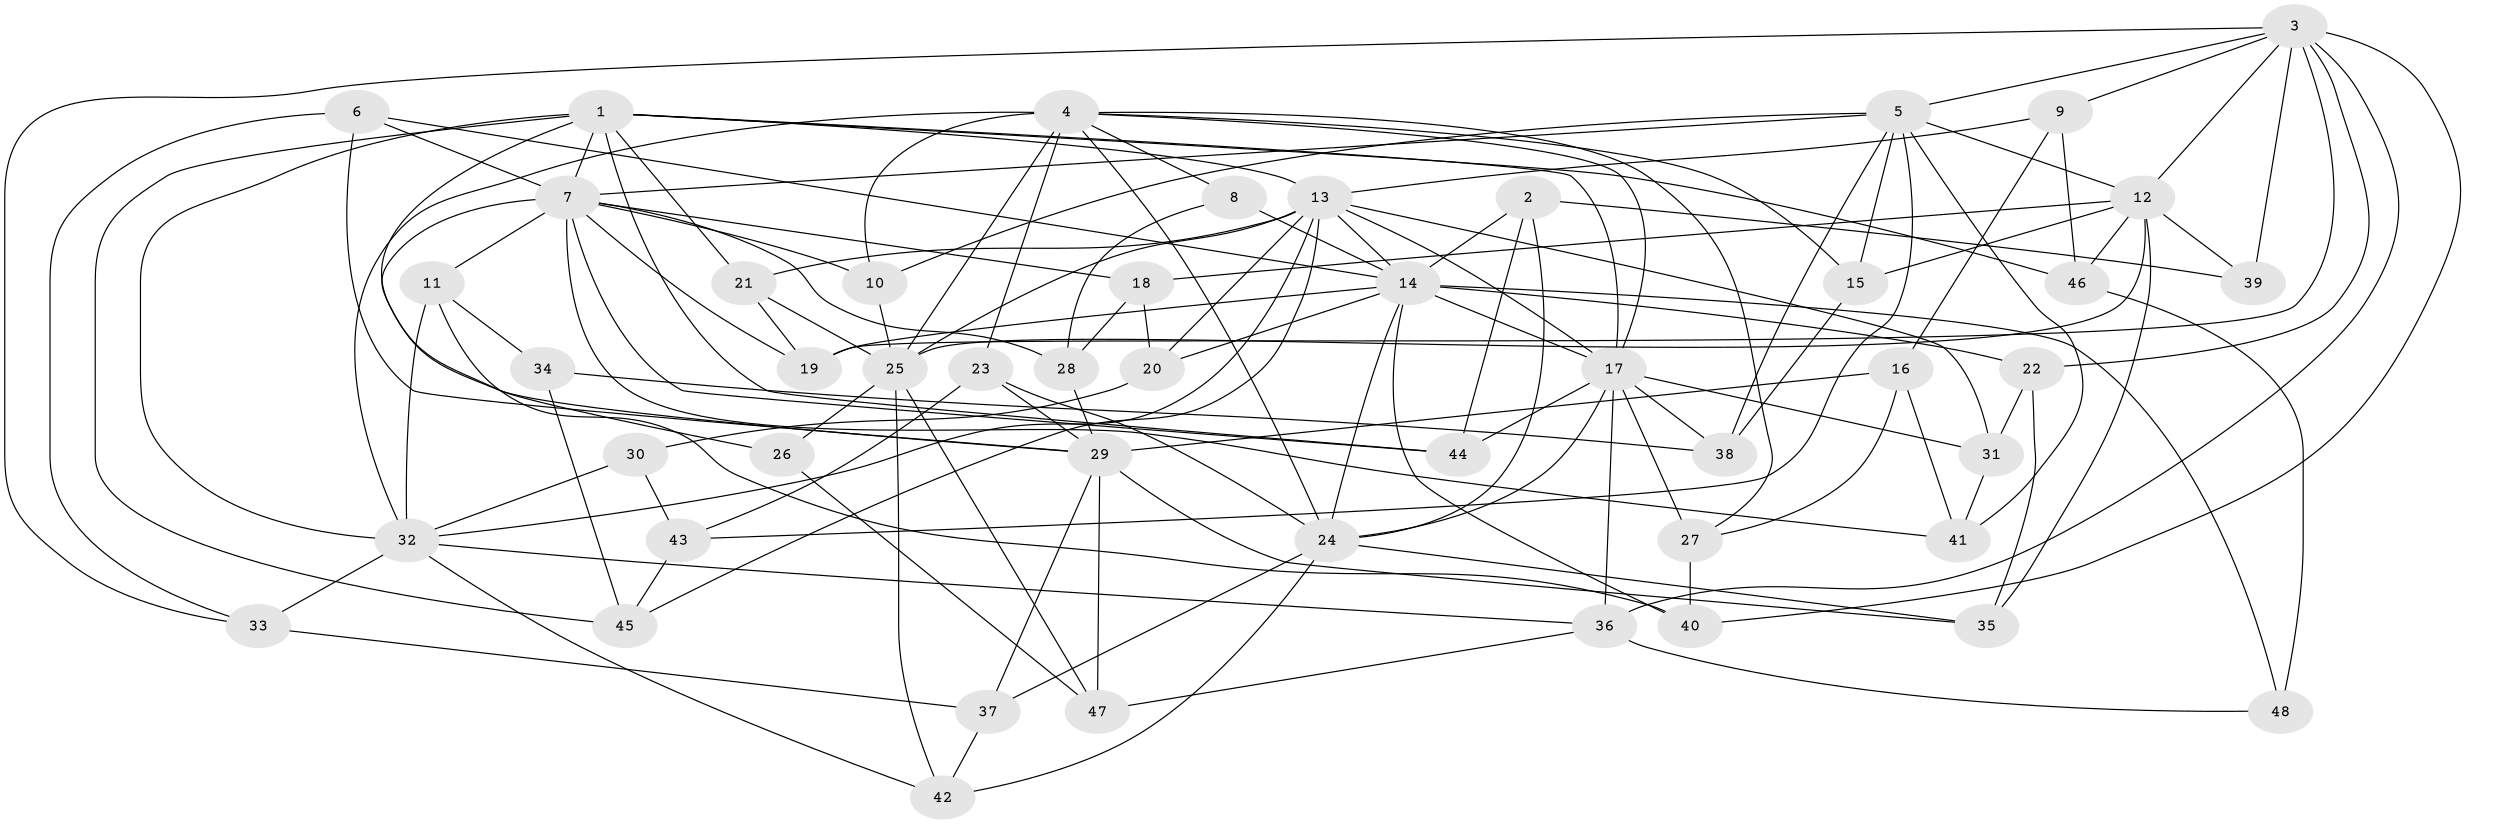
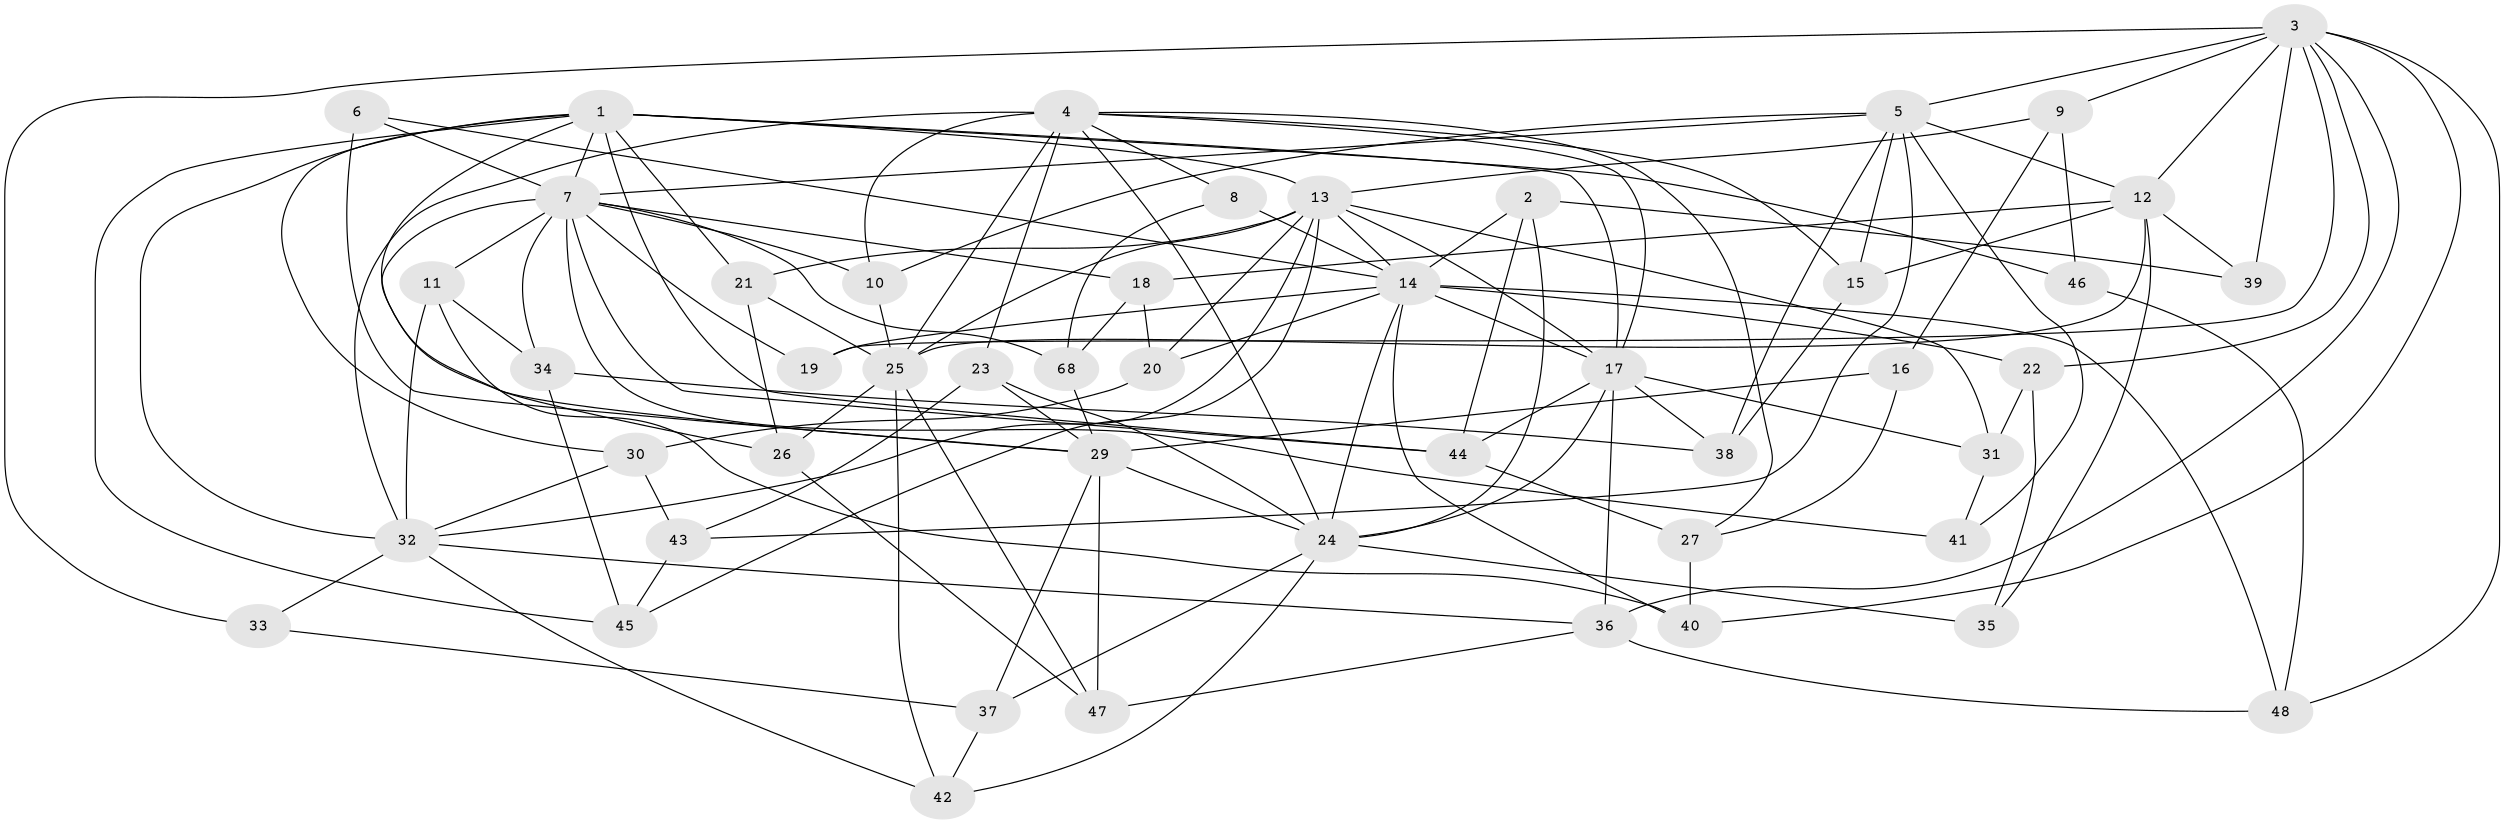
(2110, 240) -> none
none -> (291, 274)
none -> (523, 279)
(50, 319) -> none
(777, 326) -> (762, 369)
(1066, 369) -> (1066, 369)
none -> (2500, 371)
(1652, 455) -> (1600, 507)
(1929, 455) -> none
(1719, 602) -> (1212, 500)
